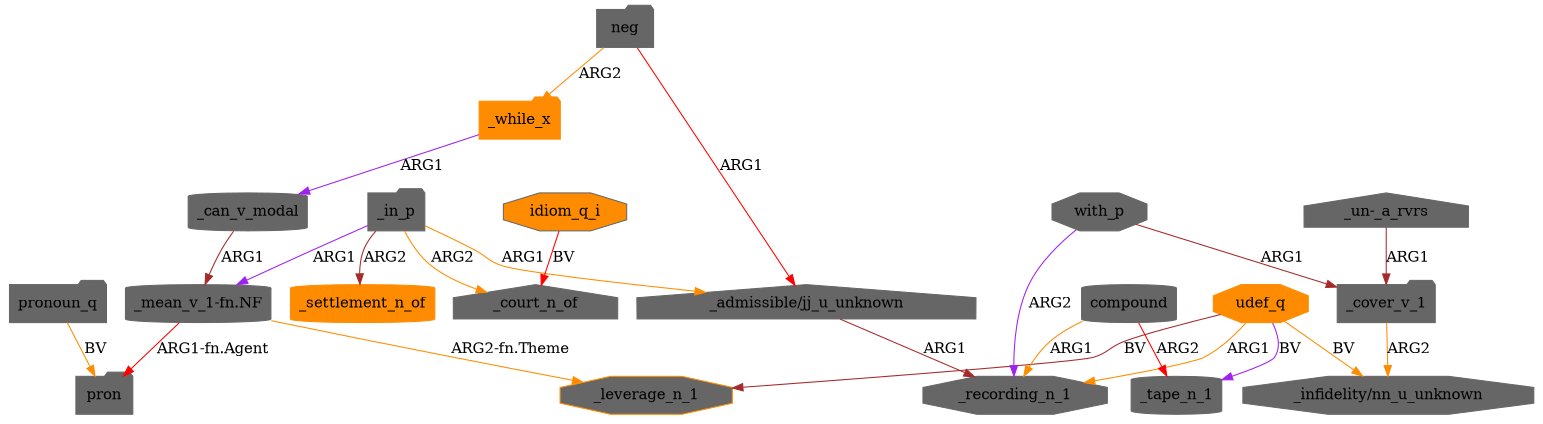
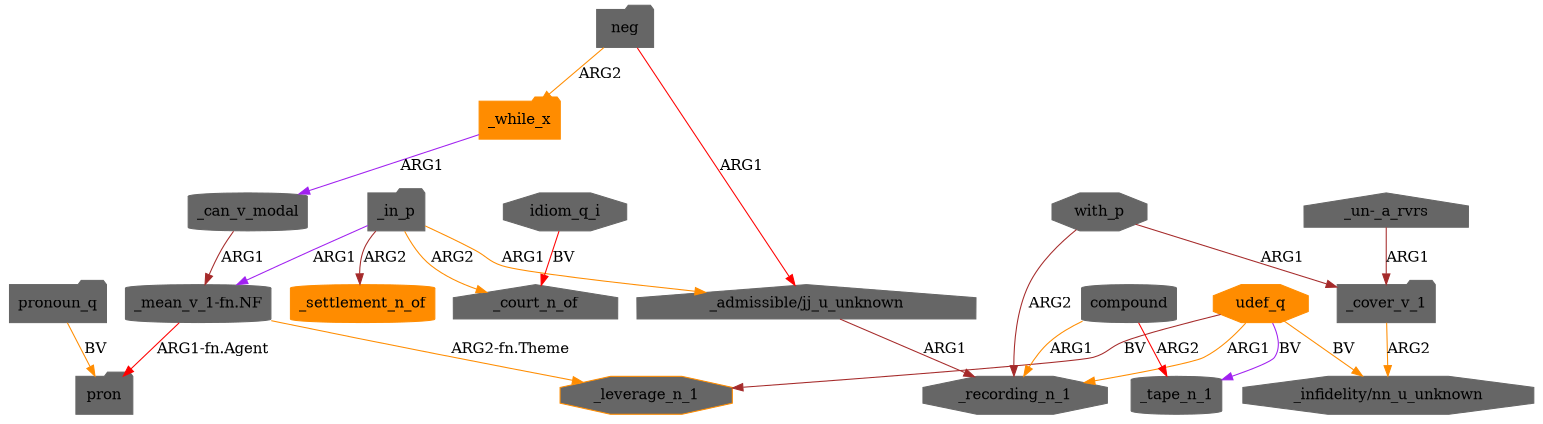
(565, 212) -> (565, 212)
(1027, 289) -> (1027, 289)
